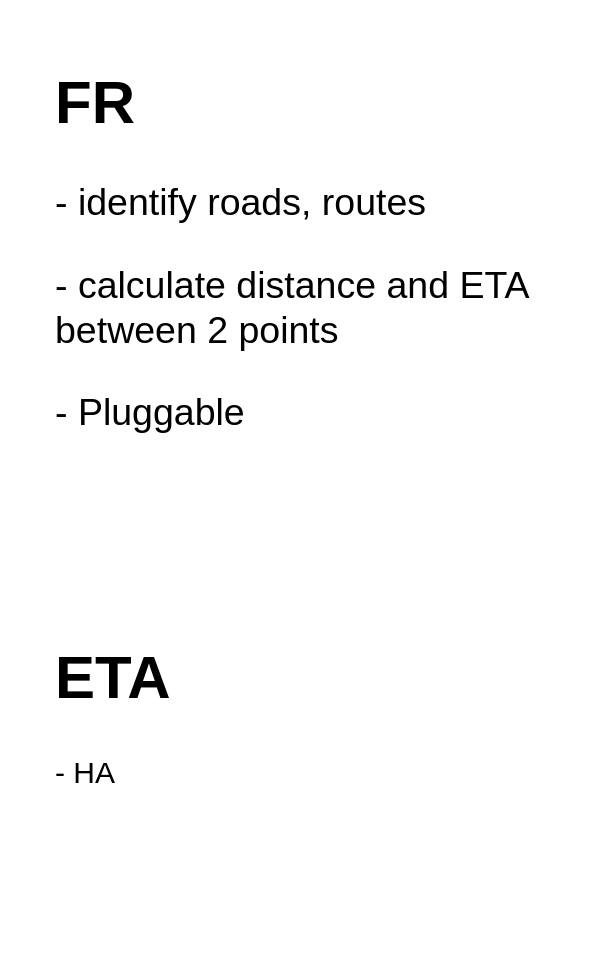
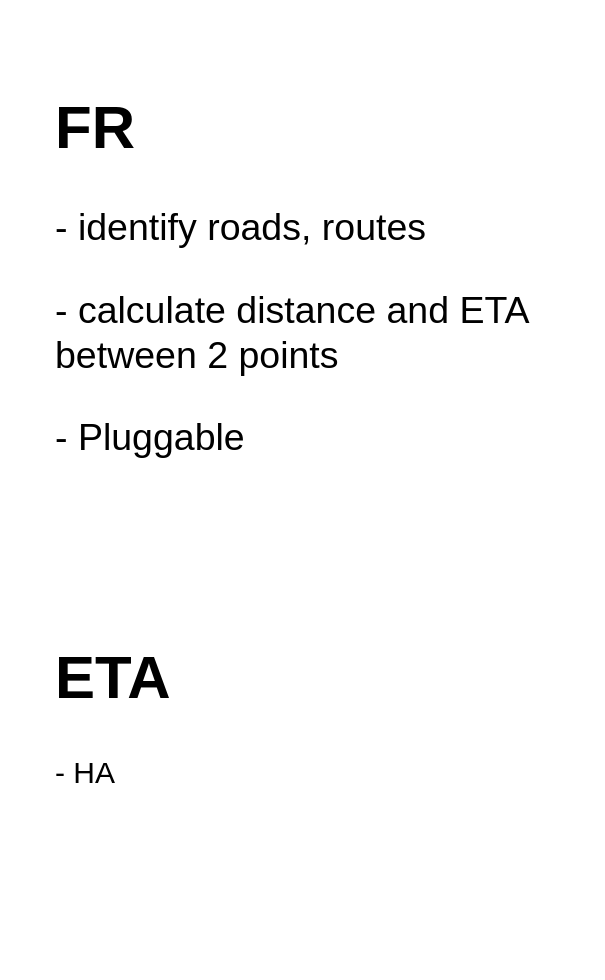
(301, 264) -> (301, 289)
